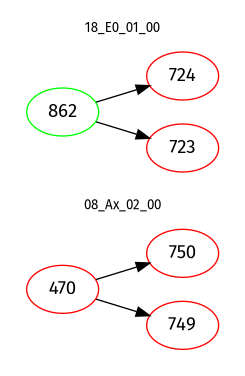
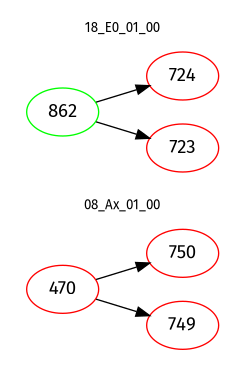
(123, 206) -> (123, 206)
